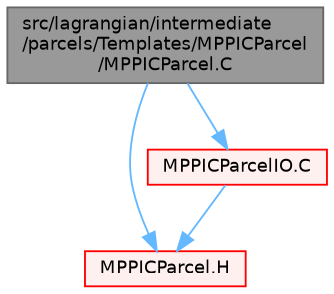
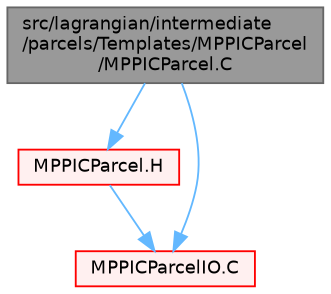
(207, 210) -> (127, 210)
